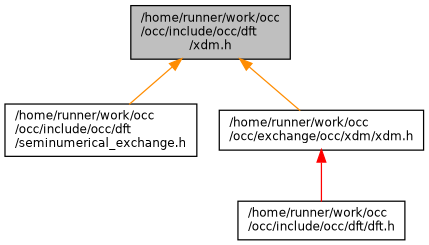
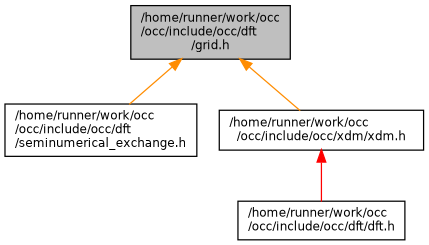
(211, 32) -> (211, 32)
(321, 130) -> (321, 130)
